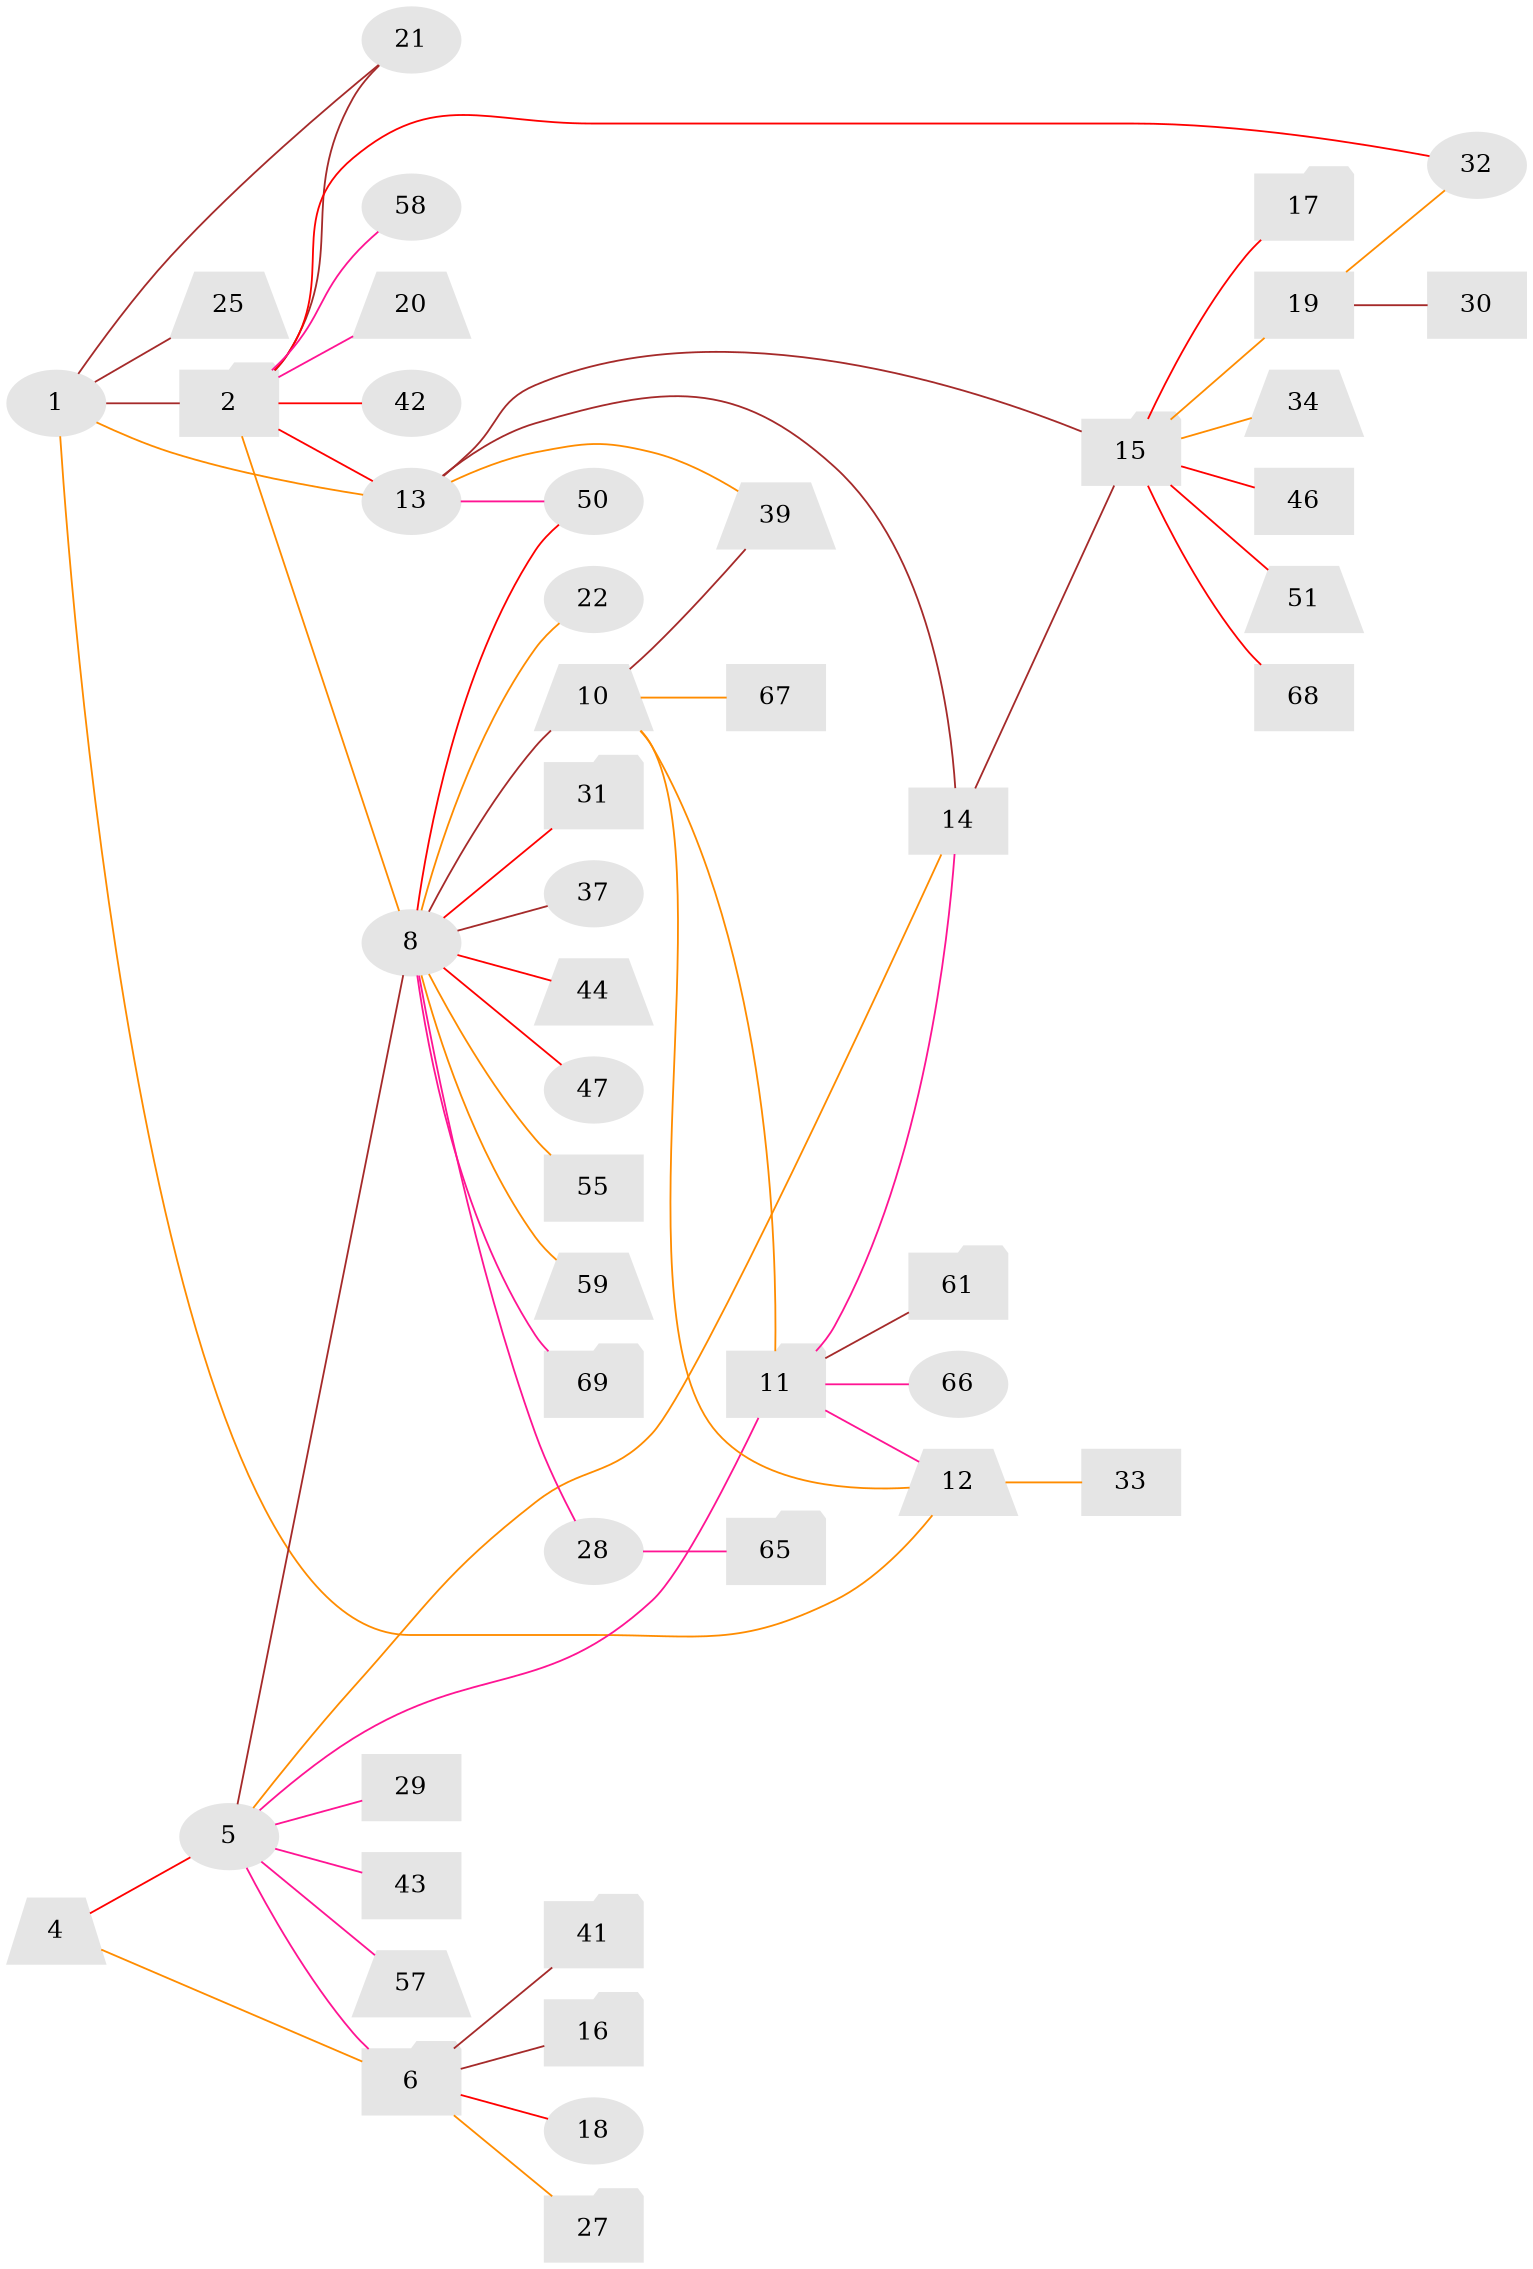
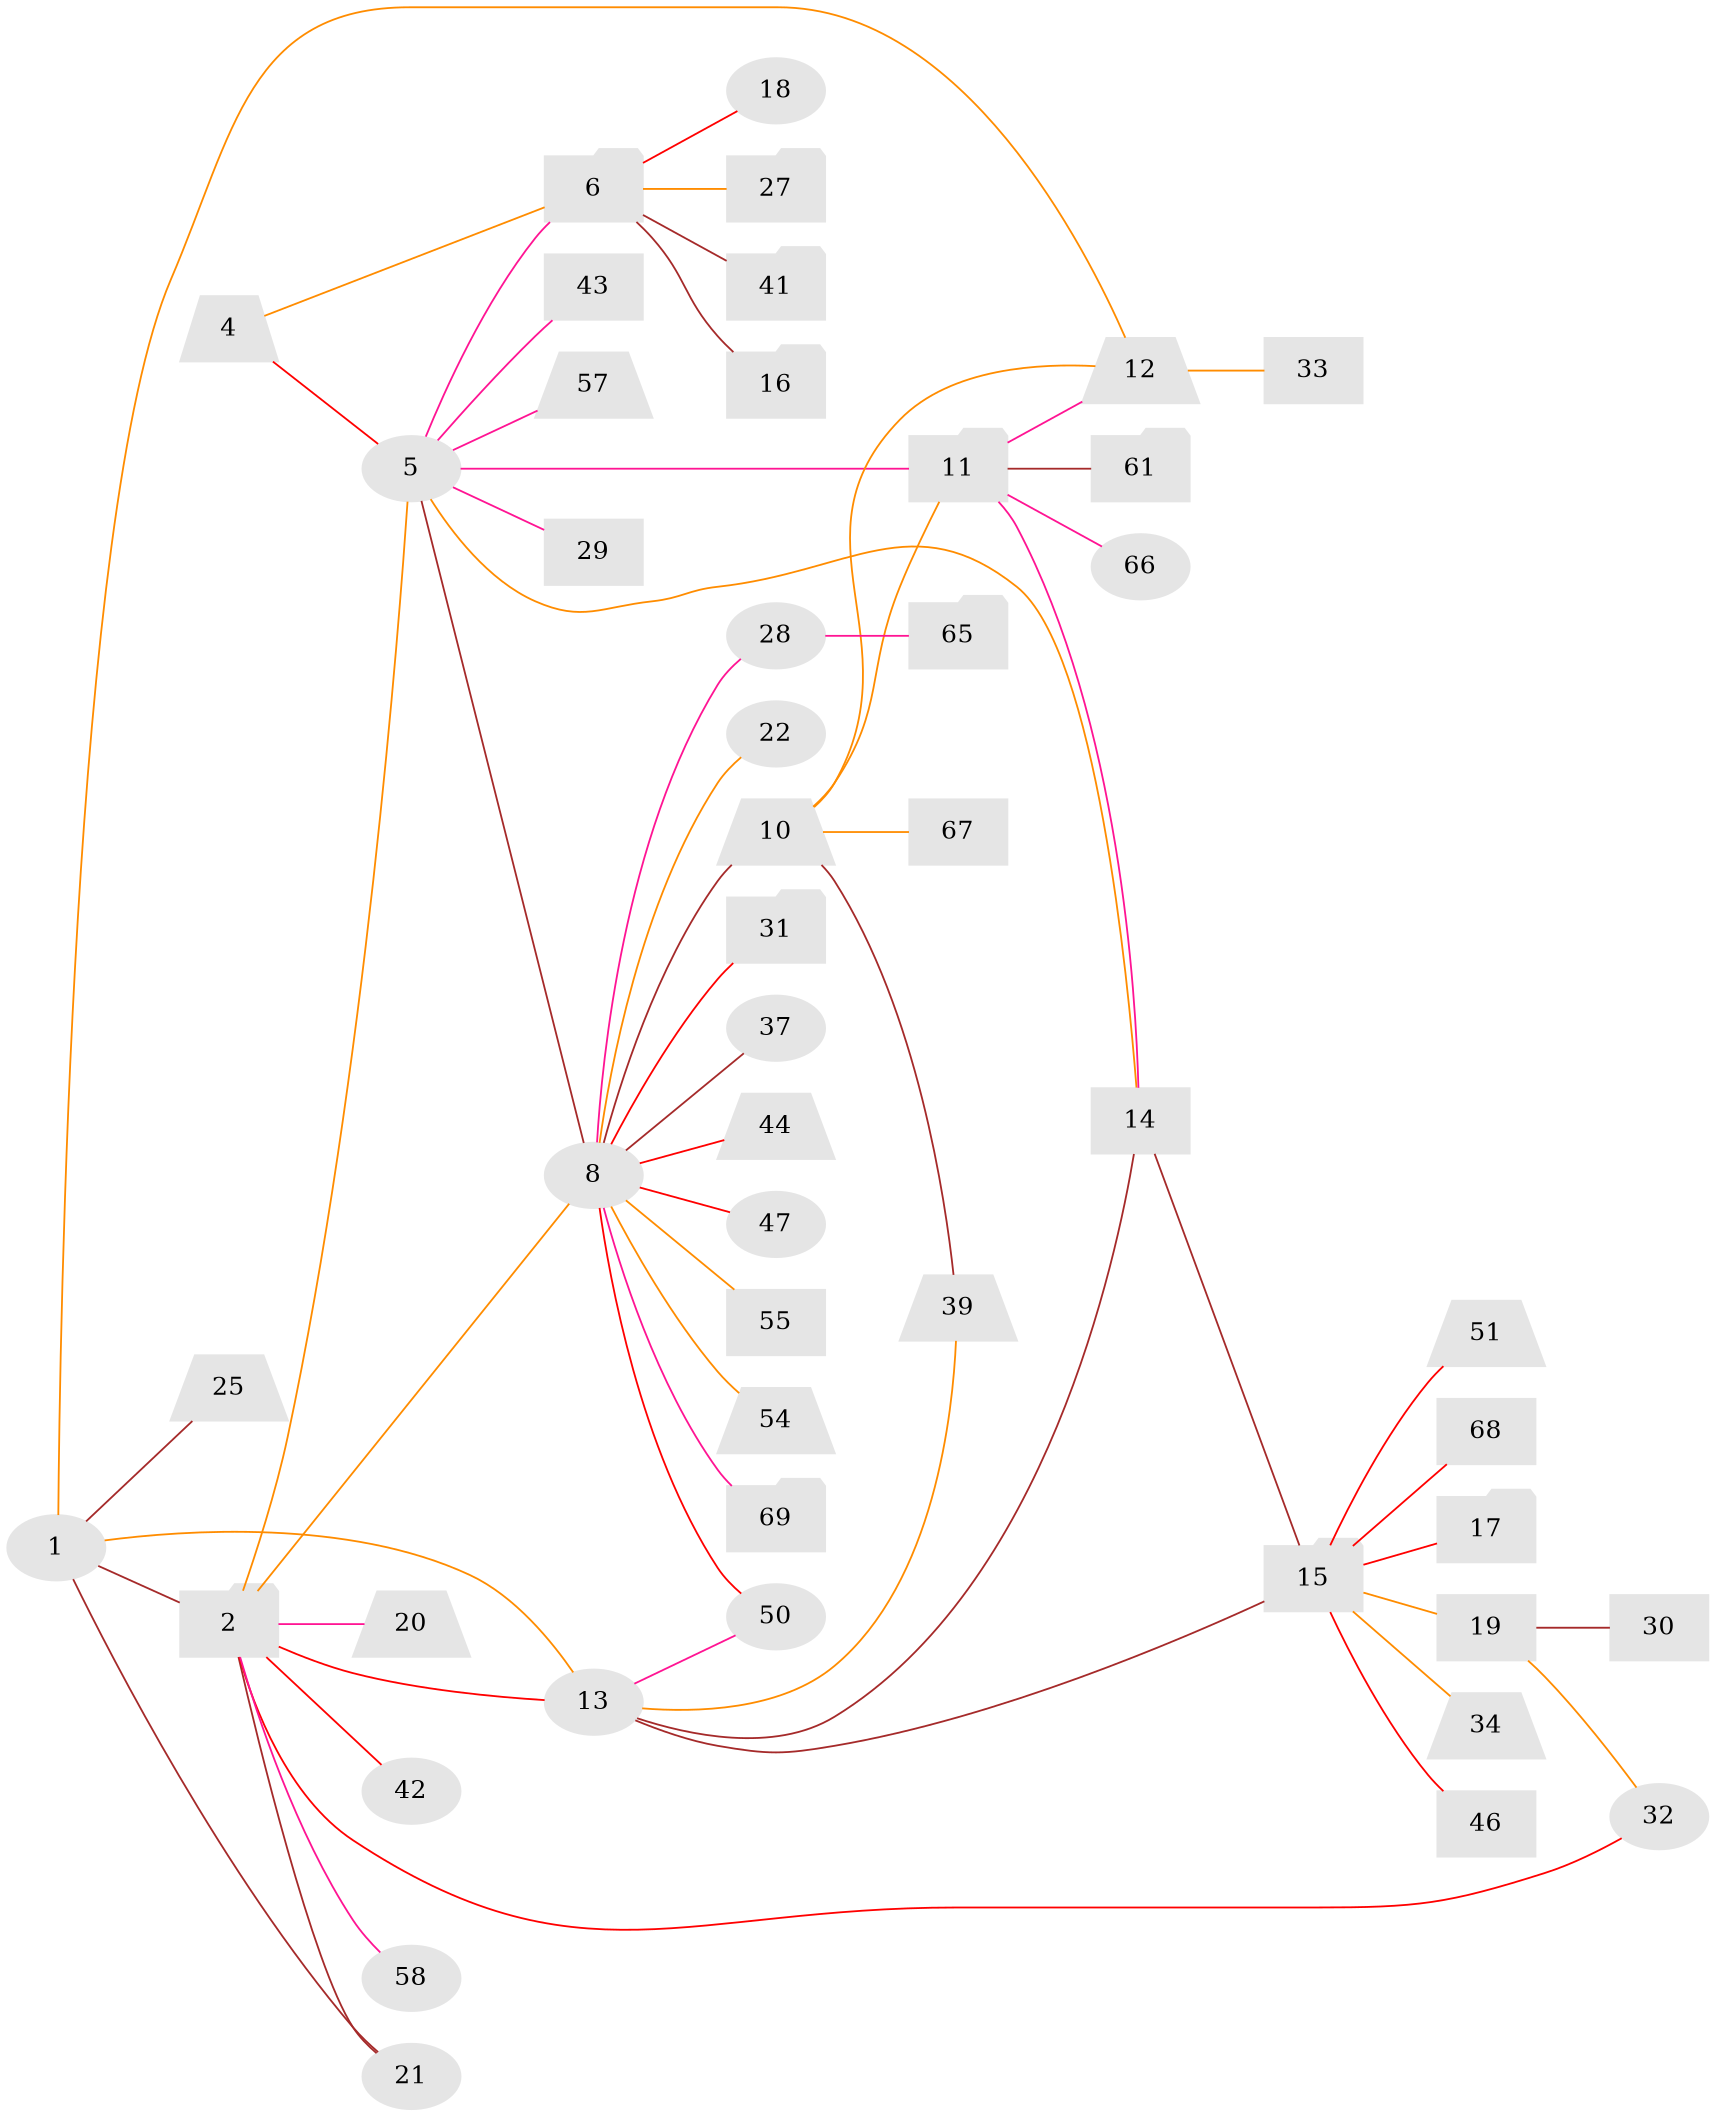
none -> (352, 1051)
(594, 1286) -> (776, 1421)
